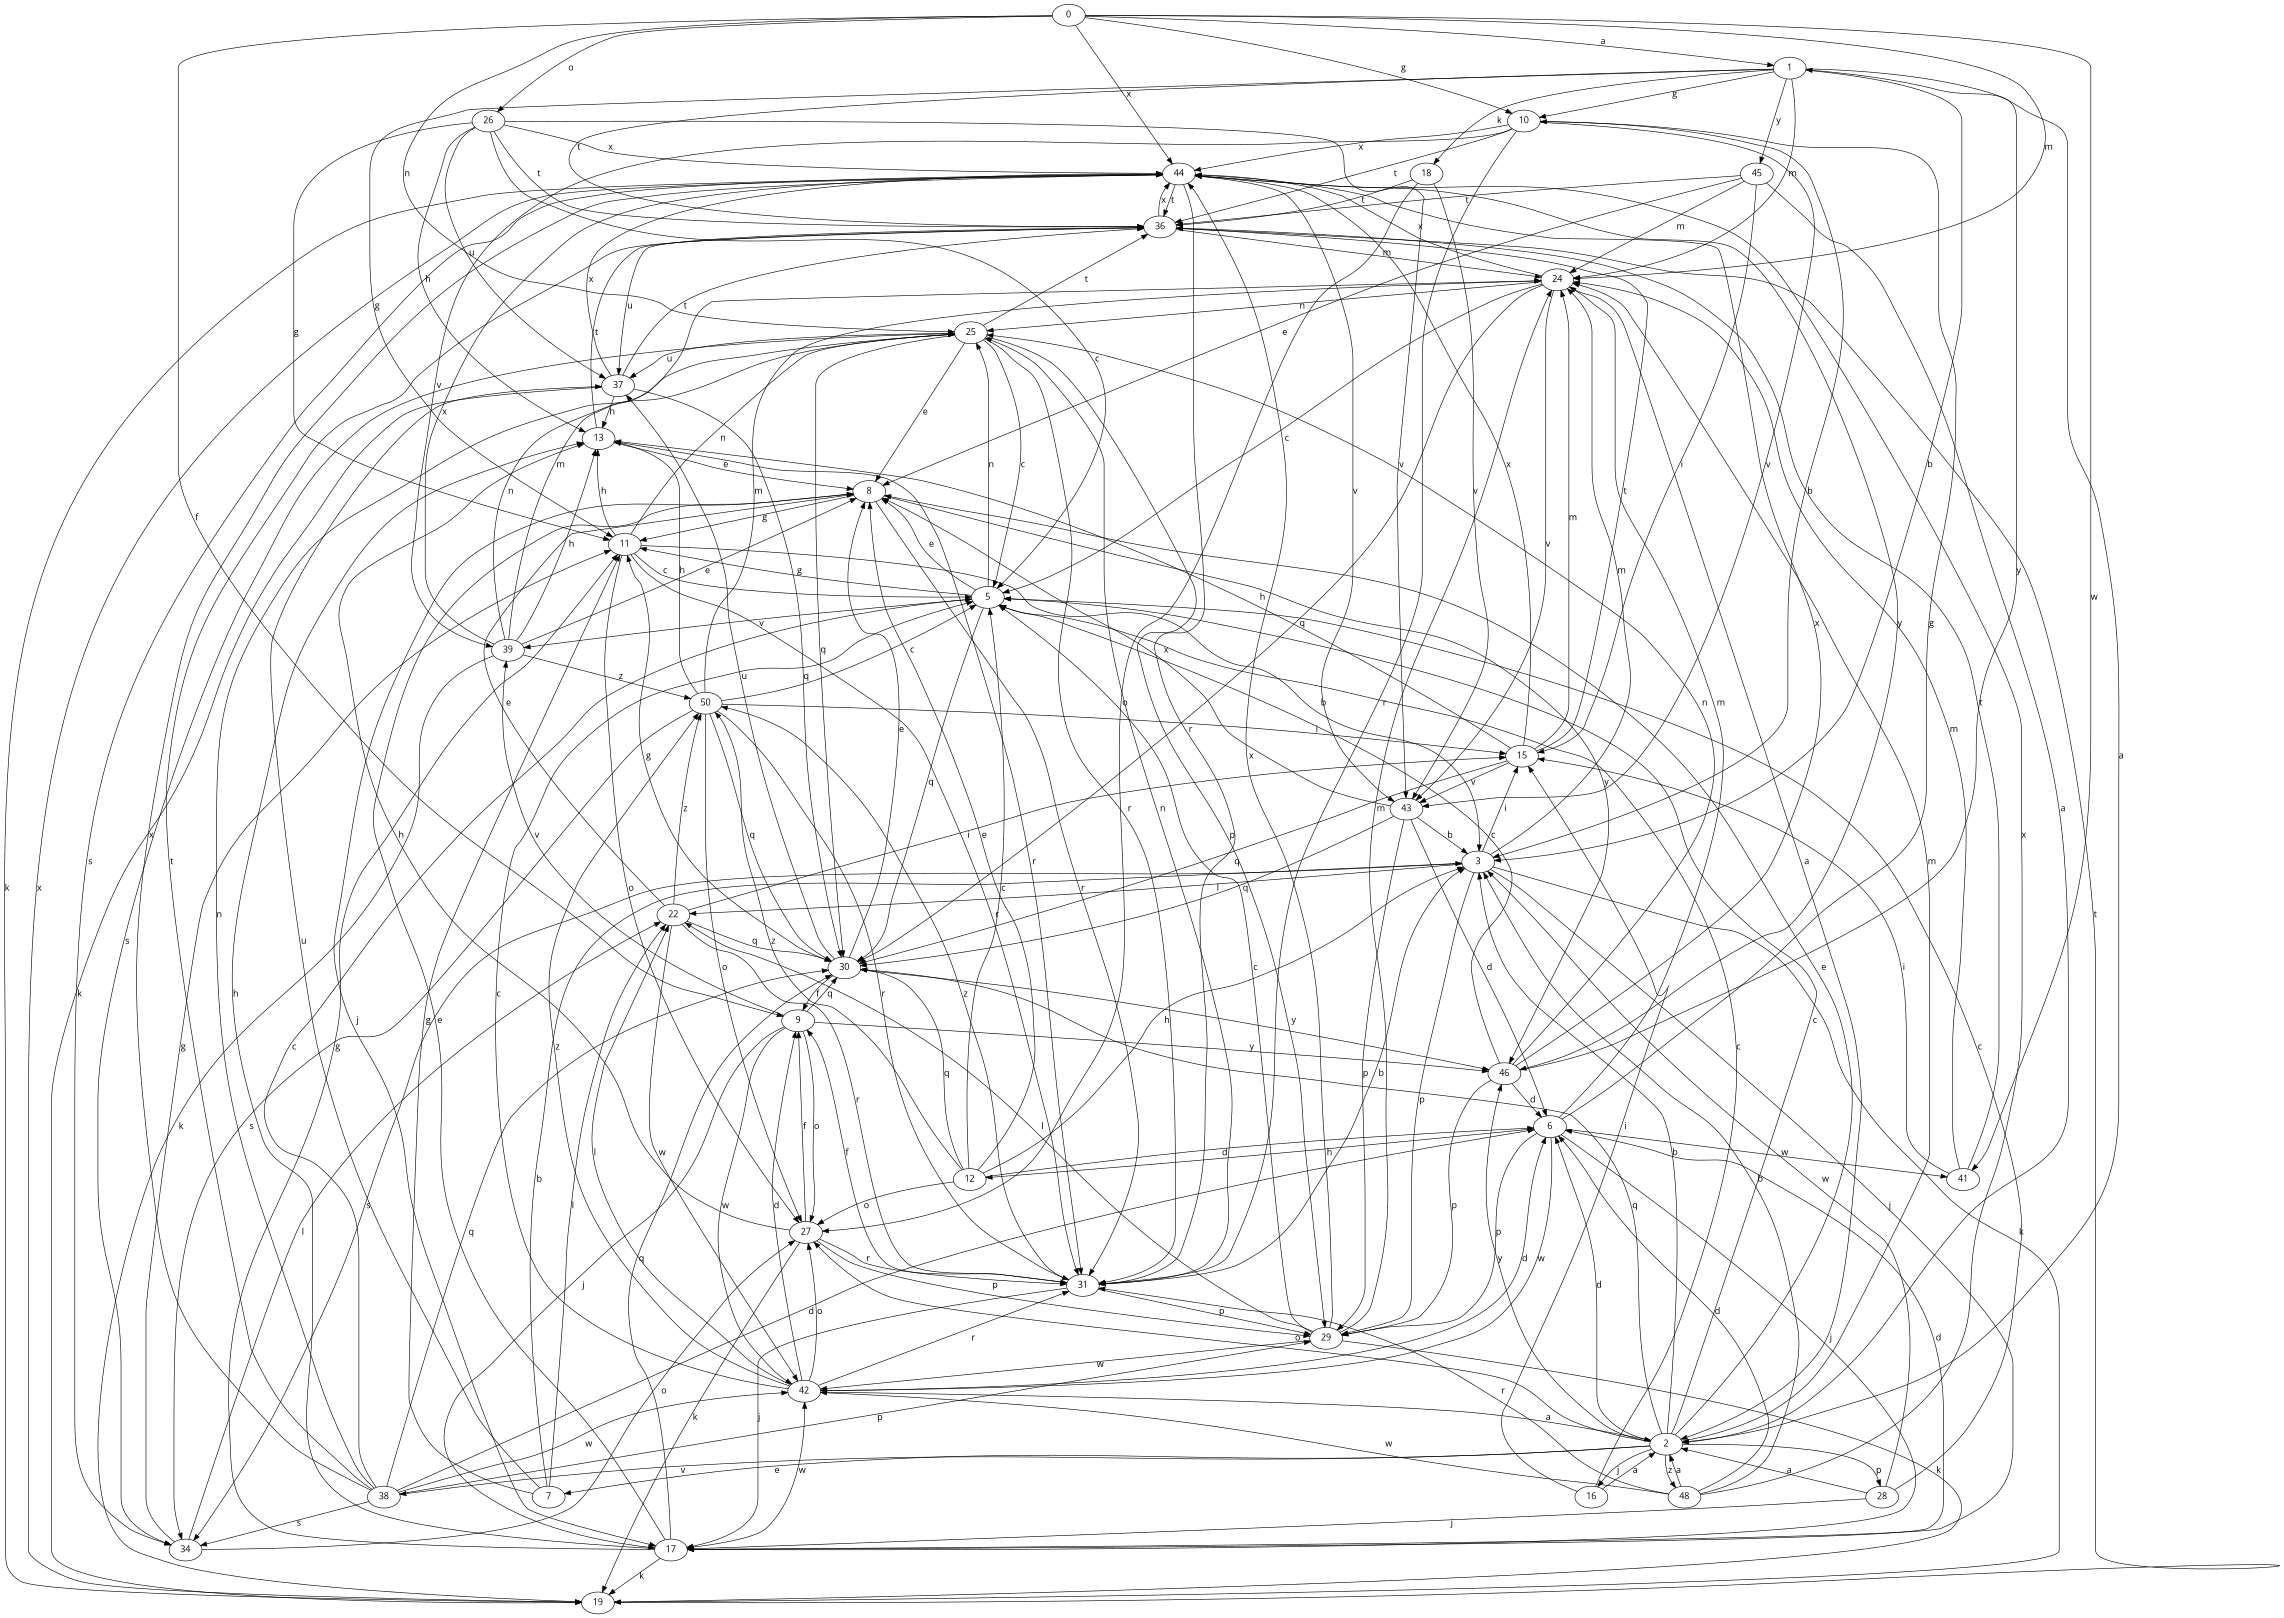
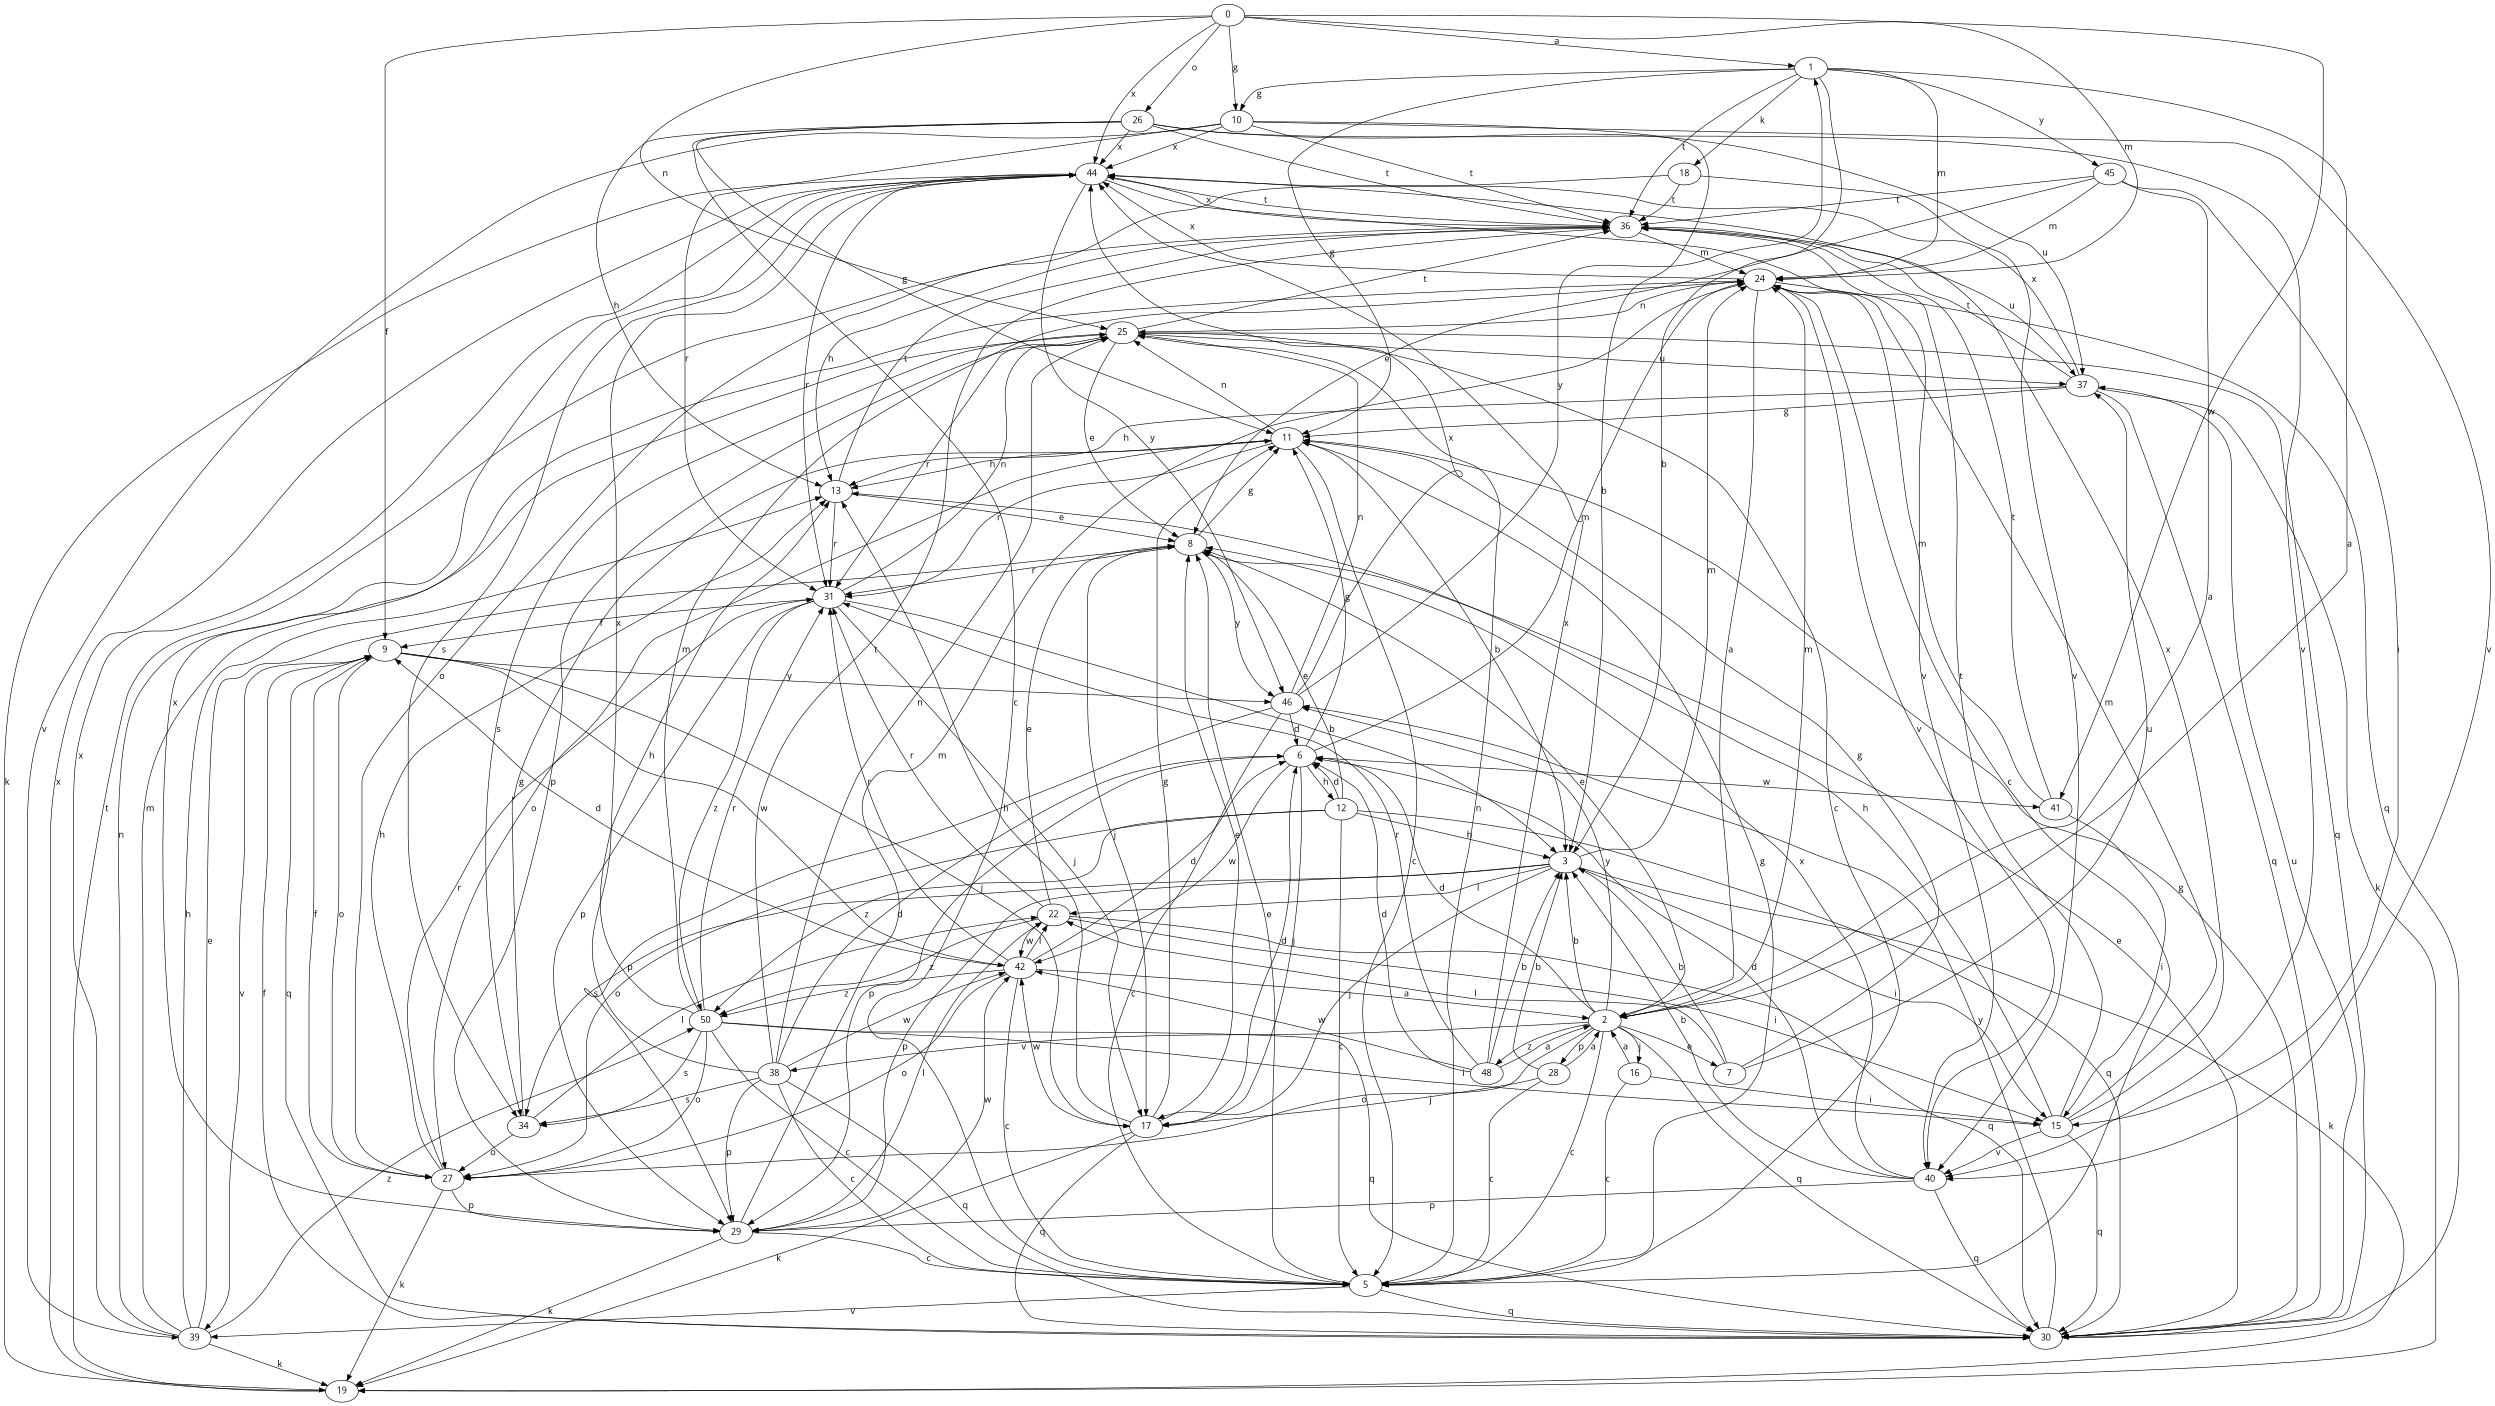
none -> (1146, 250)
none -> (1688, 415)
(1943, 532) -> (1343, 592)
(1406, 809) -> (1930, 1180)
(1825, 1180) -> (1538, 968)
